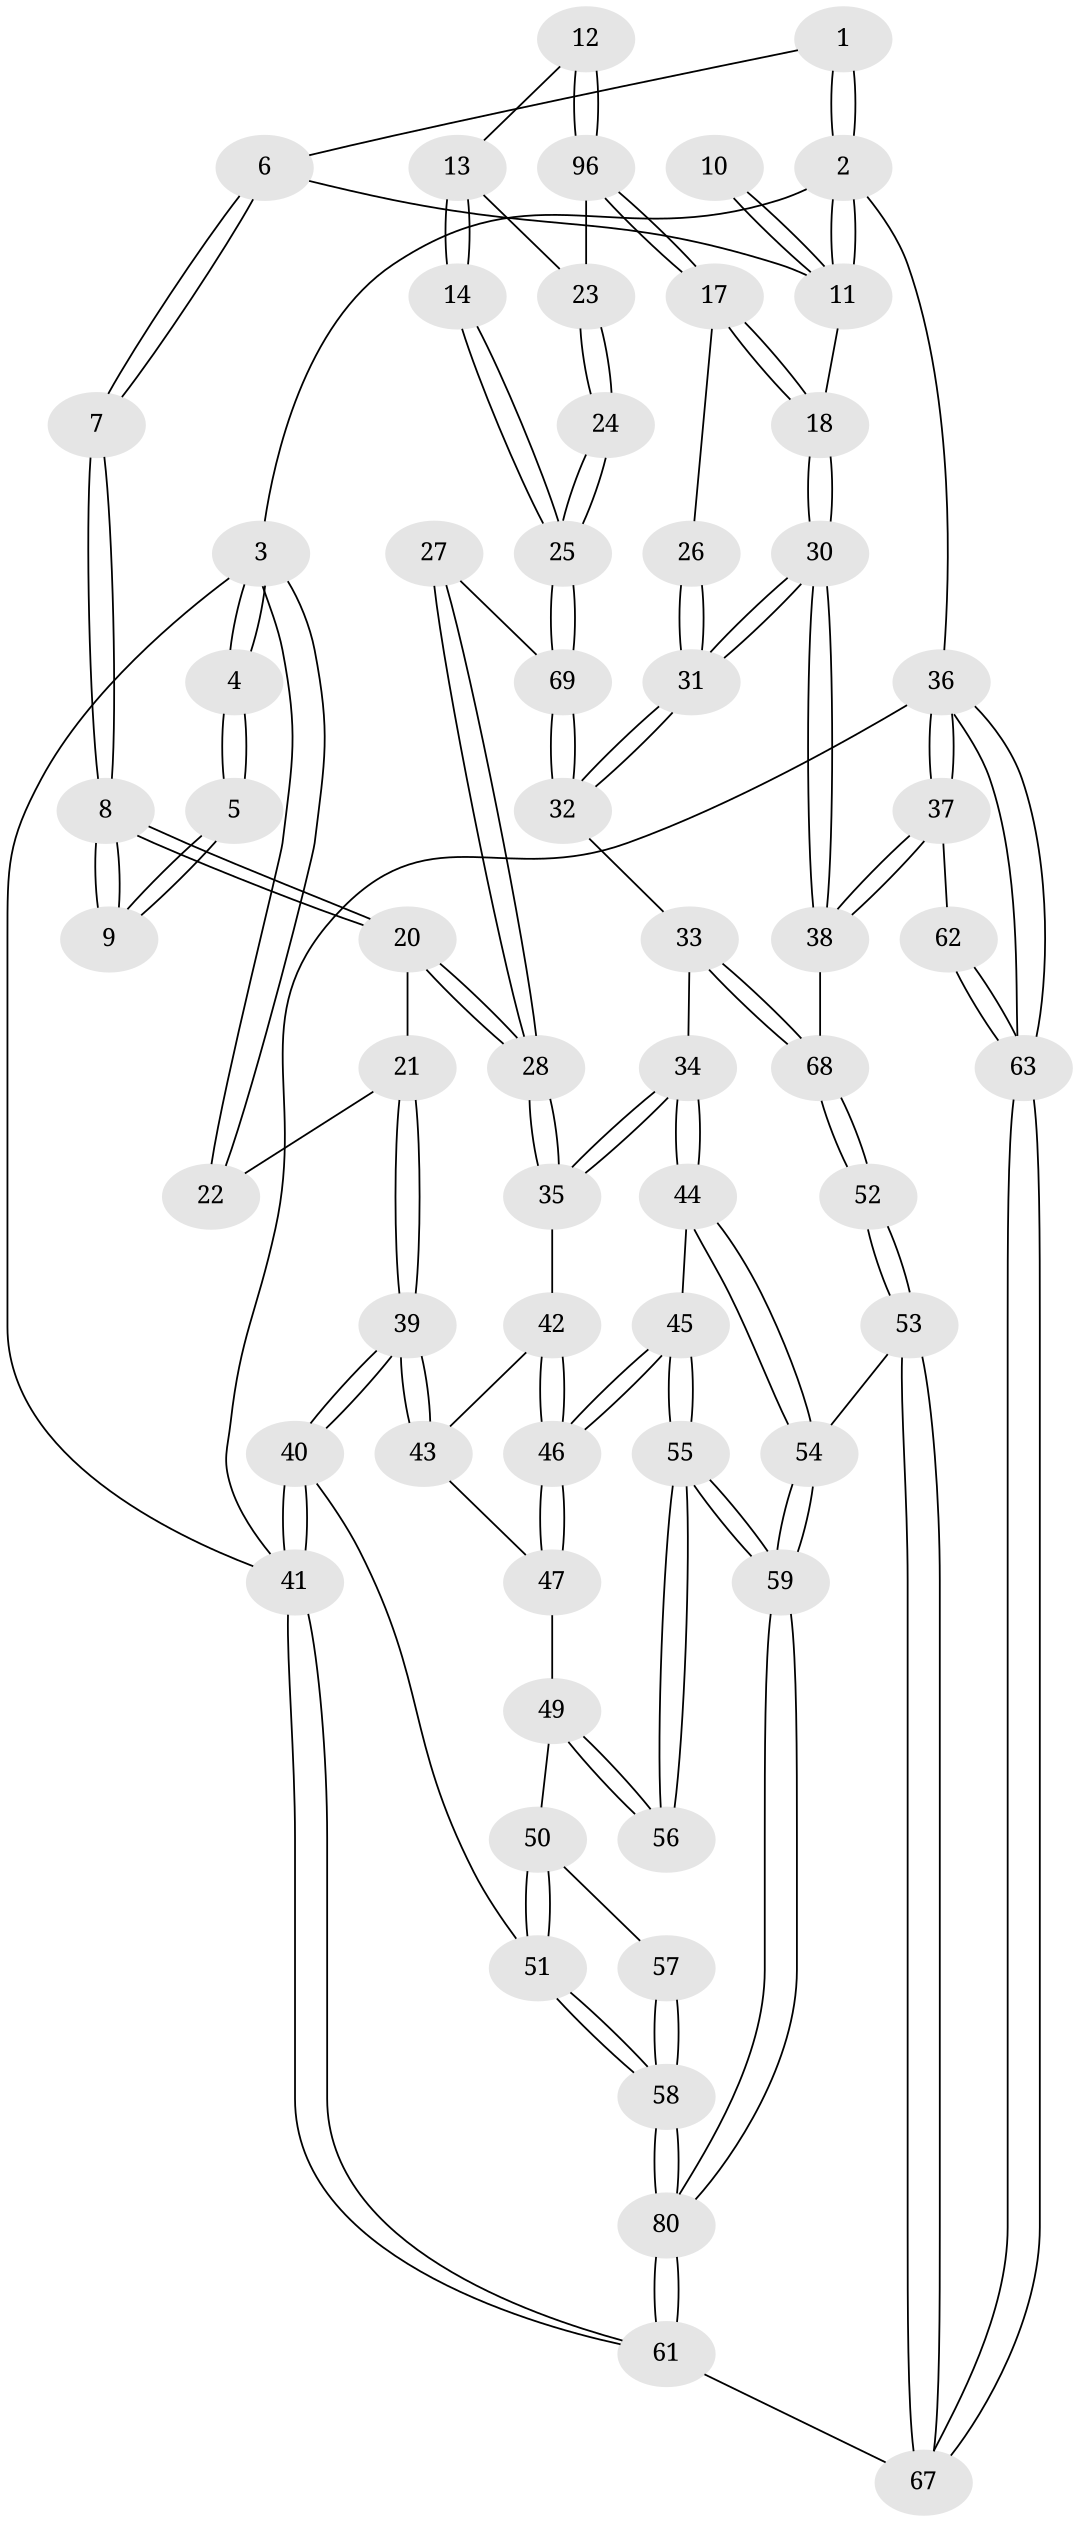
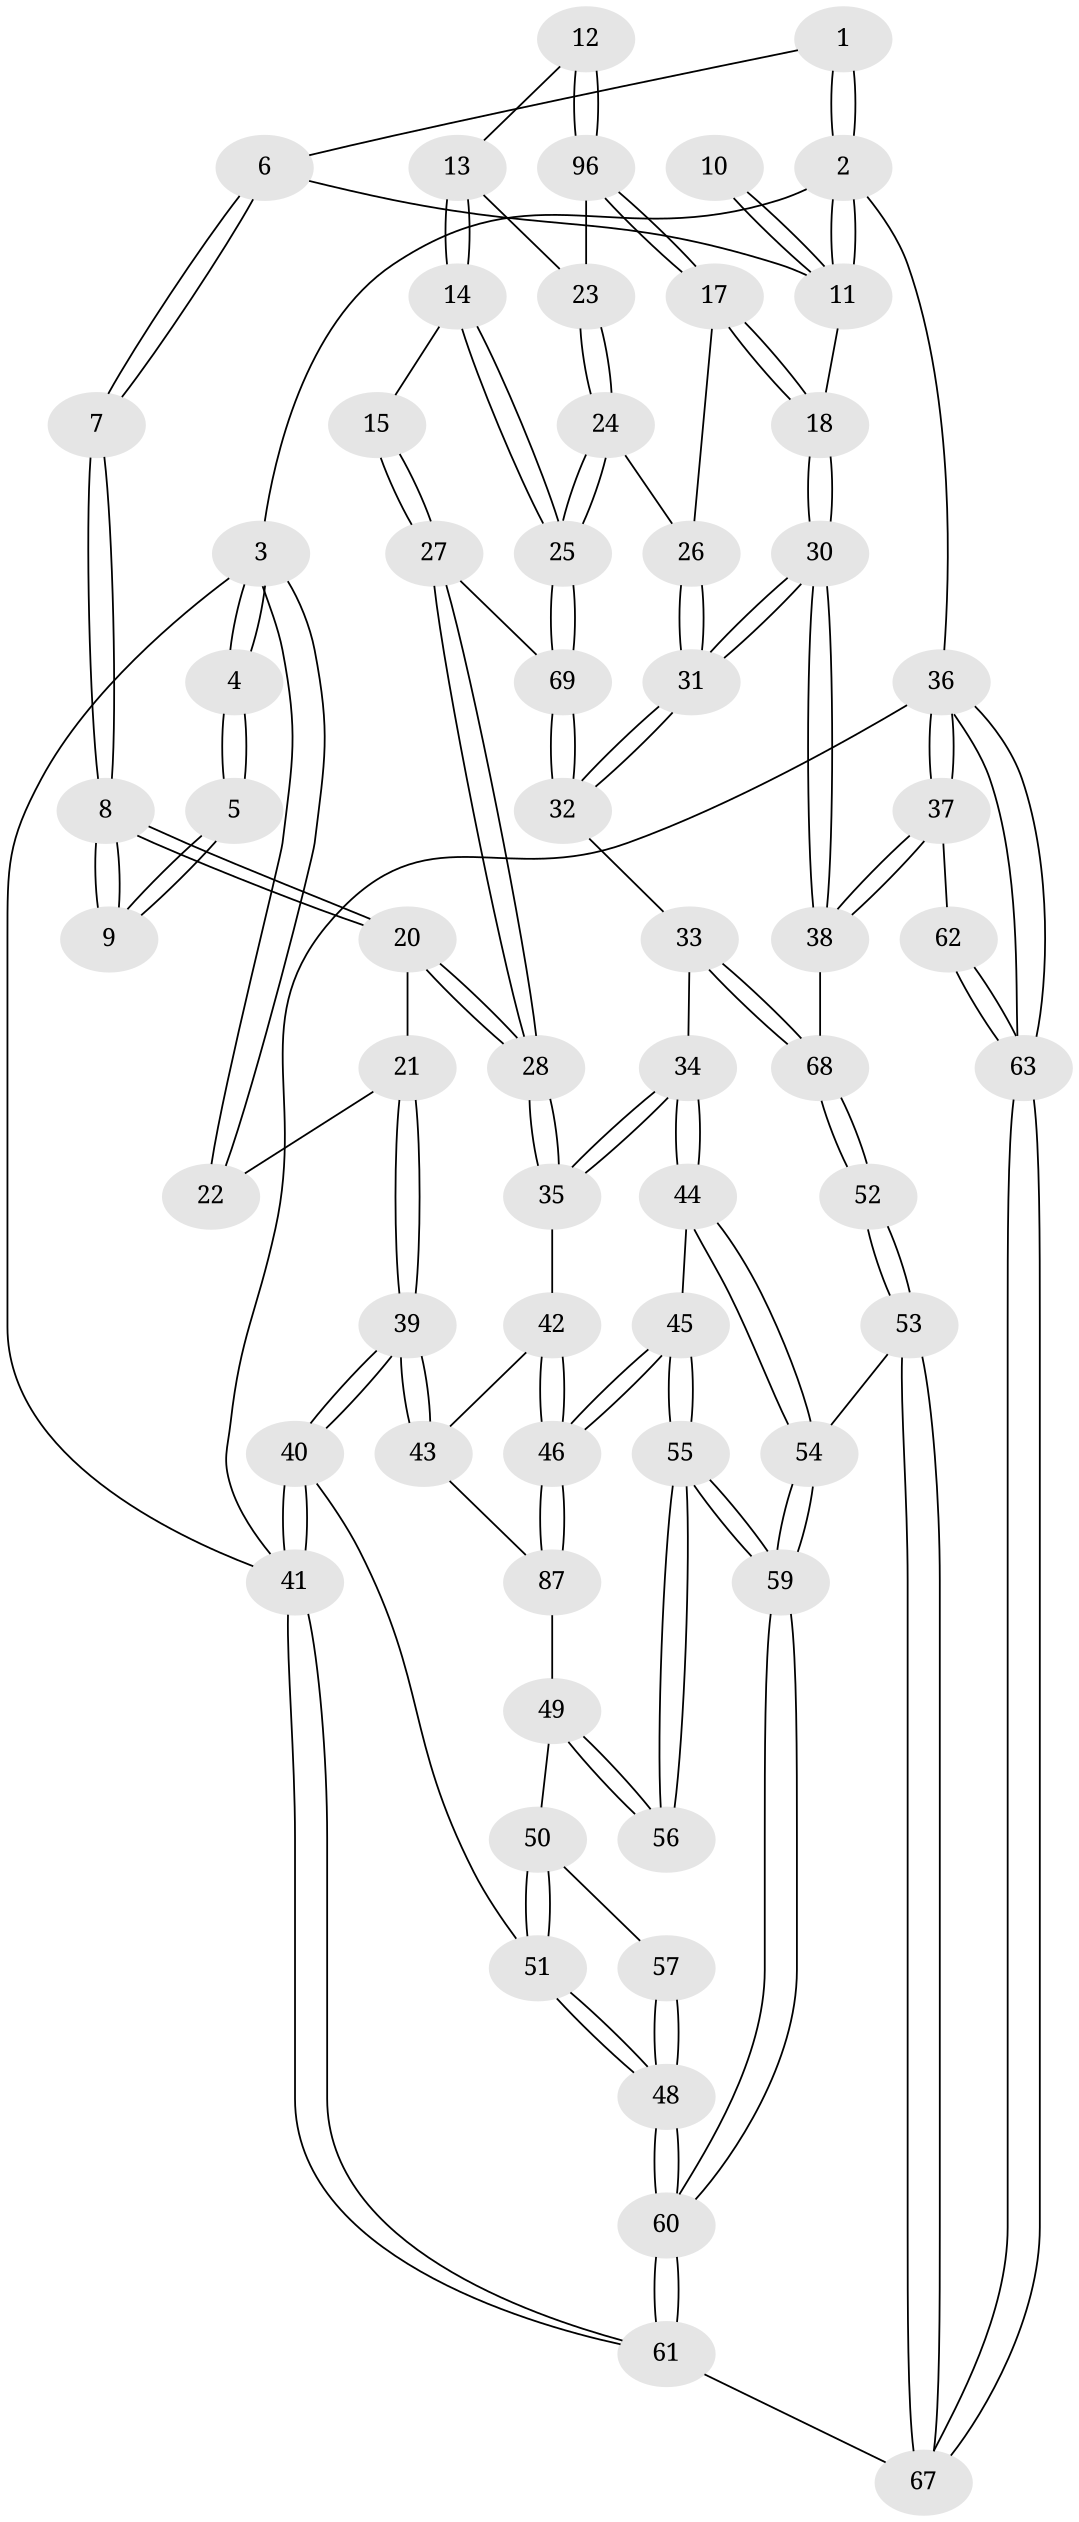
none -> (377, 425)
none -> (649, 489)
(552, 1582) -> (552, 1582)
(667, 2097) -> (667, 2097)
(667, 2225) -> (667, 2225)
